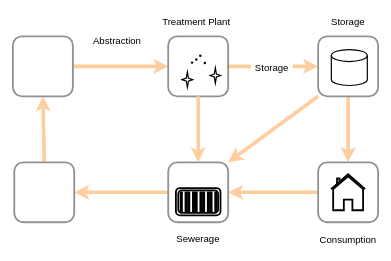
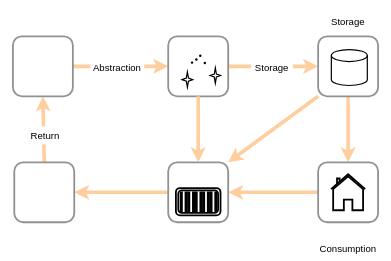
(197, 21) -> none
(117, 40) -> (117, 67)
none -> (45, 135)
(198, 239) -> none
(348, 239) -> (348, 248)
